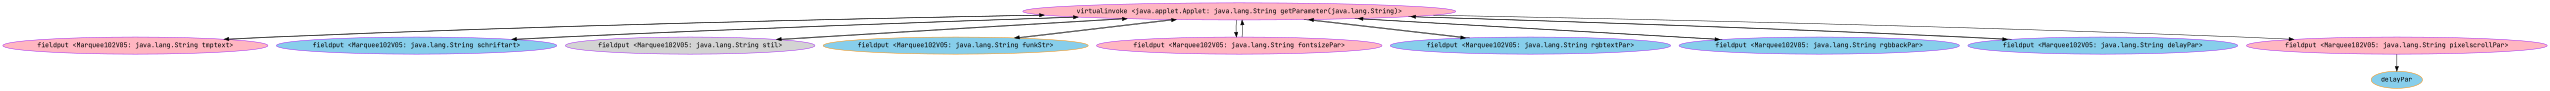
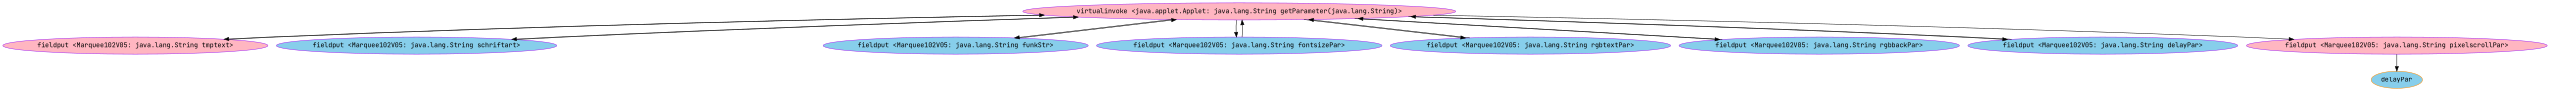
(690, 46) -> none
(956, 46) -> (956, 46)
(1239, 46) -> (1239, 46)
